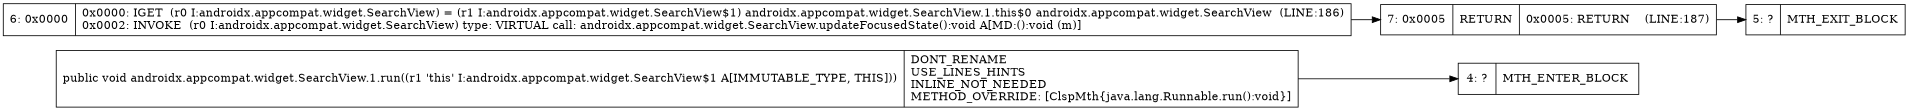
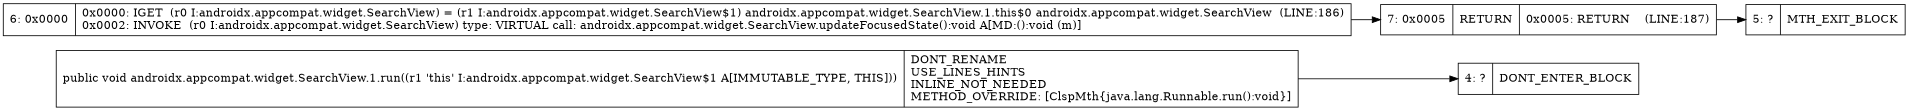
(1566, 78) -> (1566, 78)
